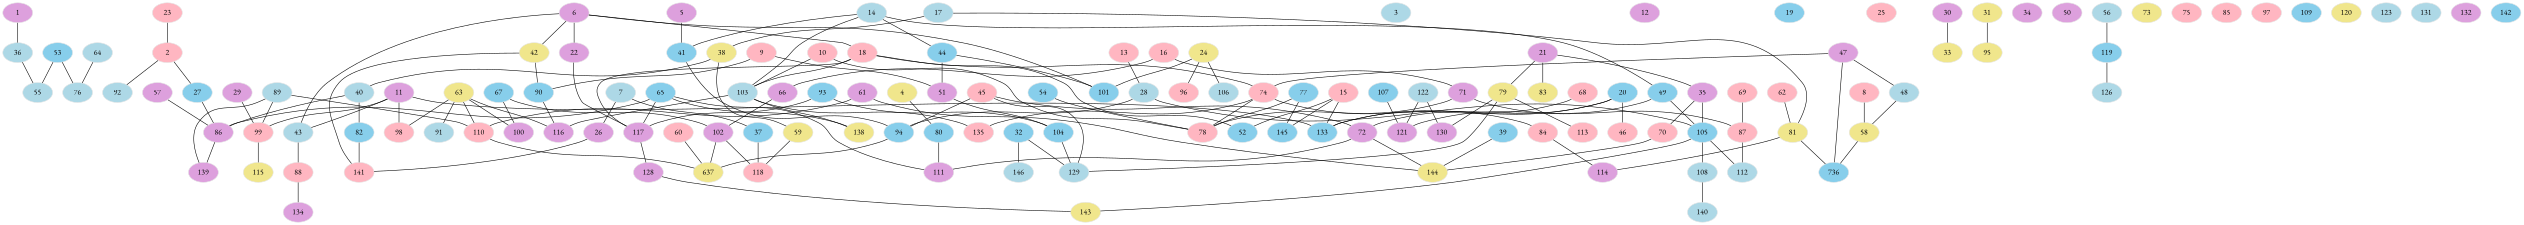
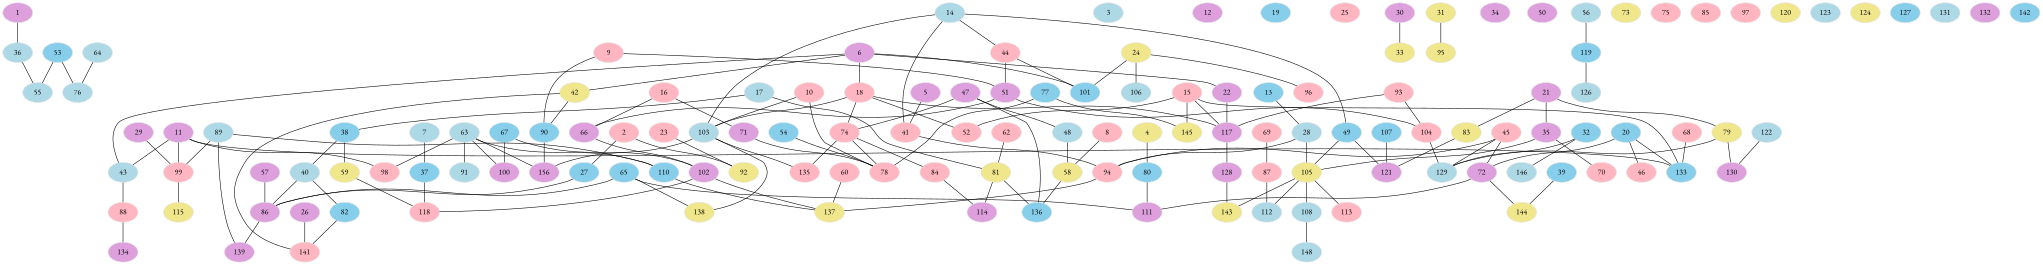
none -> (1865, 13)
none -> (1905, 13)
(2306, 13) -> none
(167, 33) -> (702, 152)
(682, 53) -> (906, 132)
(722, 53) -> (345, 132)
(942, 53) -> (1005, 53)
(1124, 53) -> (1268, 93)
(117, 93) -> (744, 172)
(459, 93) -> (464, 132)
(822, 93) -> (1399, 93)
(862, 93) -> none
(1642, 111) -> none
none -> (795, 112)
(610, 113) -> none
(1413, 113) -> (1439, 146)
(647, 117) -> (1205, 110)
(1553, 117) -> (1327, 192)
(479, 132) -> (664, 172)
(559, 132) -> (544, 172)
(899, 132) -> (1107, 172)
(1058, 132) -> (1426, 132)
(1242, 132) -> (966, 132)
(1282, 132) -> (1187, 132)
(1702, 132) -> (1307, 172)
(1550, 157) -> none
(708, 172) -> (830, 212)
(1834, 172) -> (1037, 212)
(1702, 212) -> (1307, 252)
